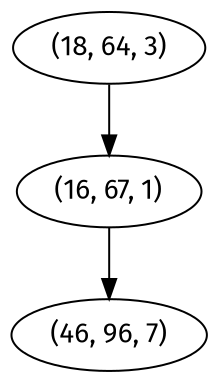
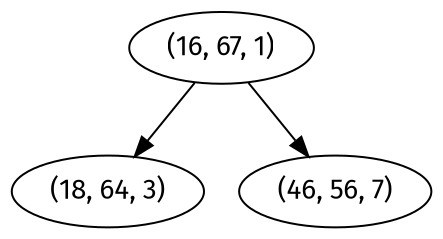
(109, 110) -> (171, 112)
(109, 335) -> (335, 191)
